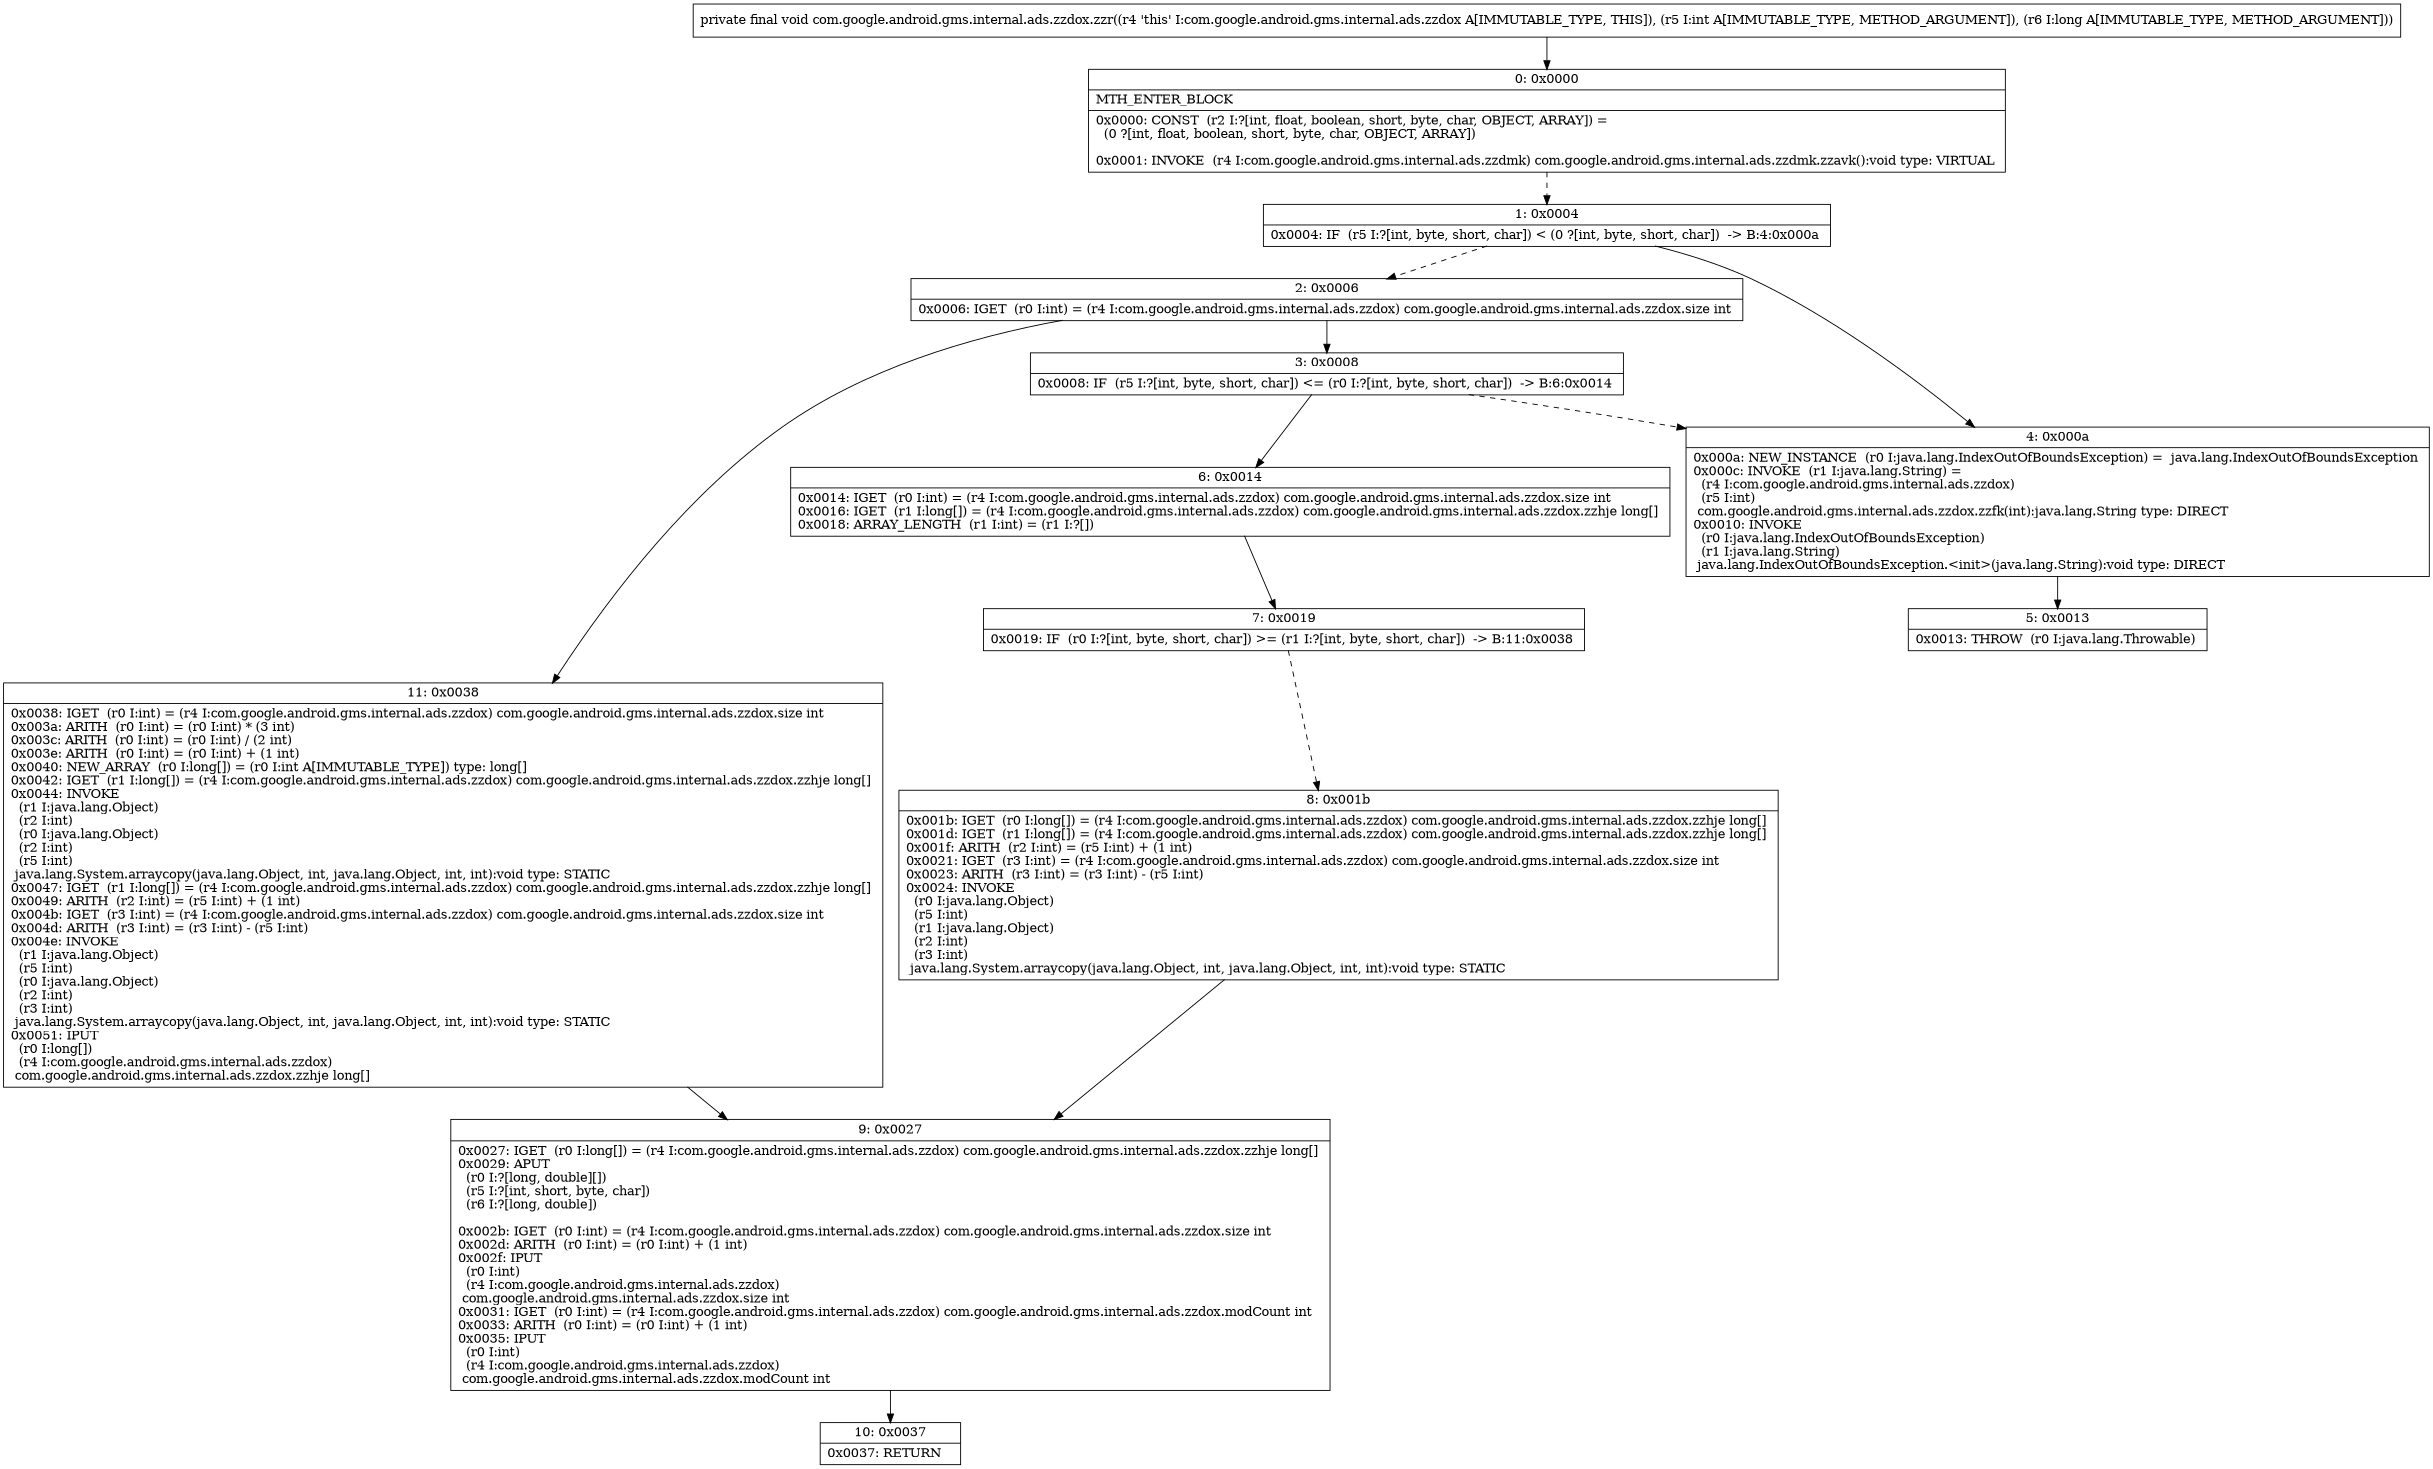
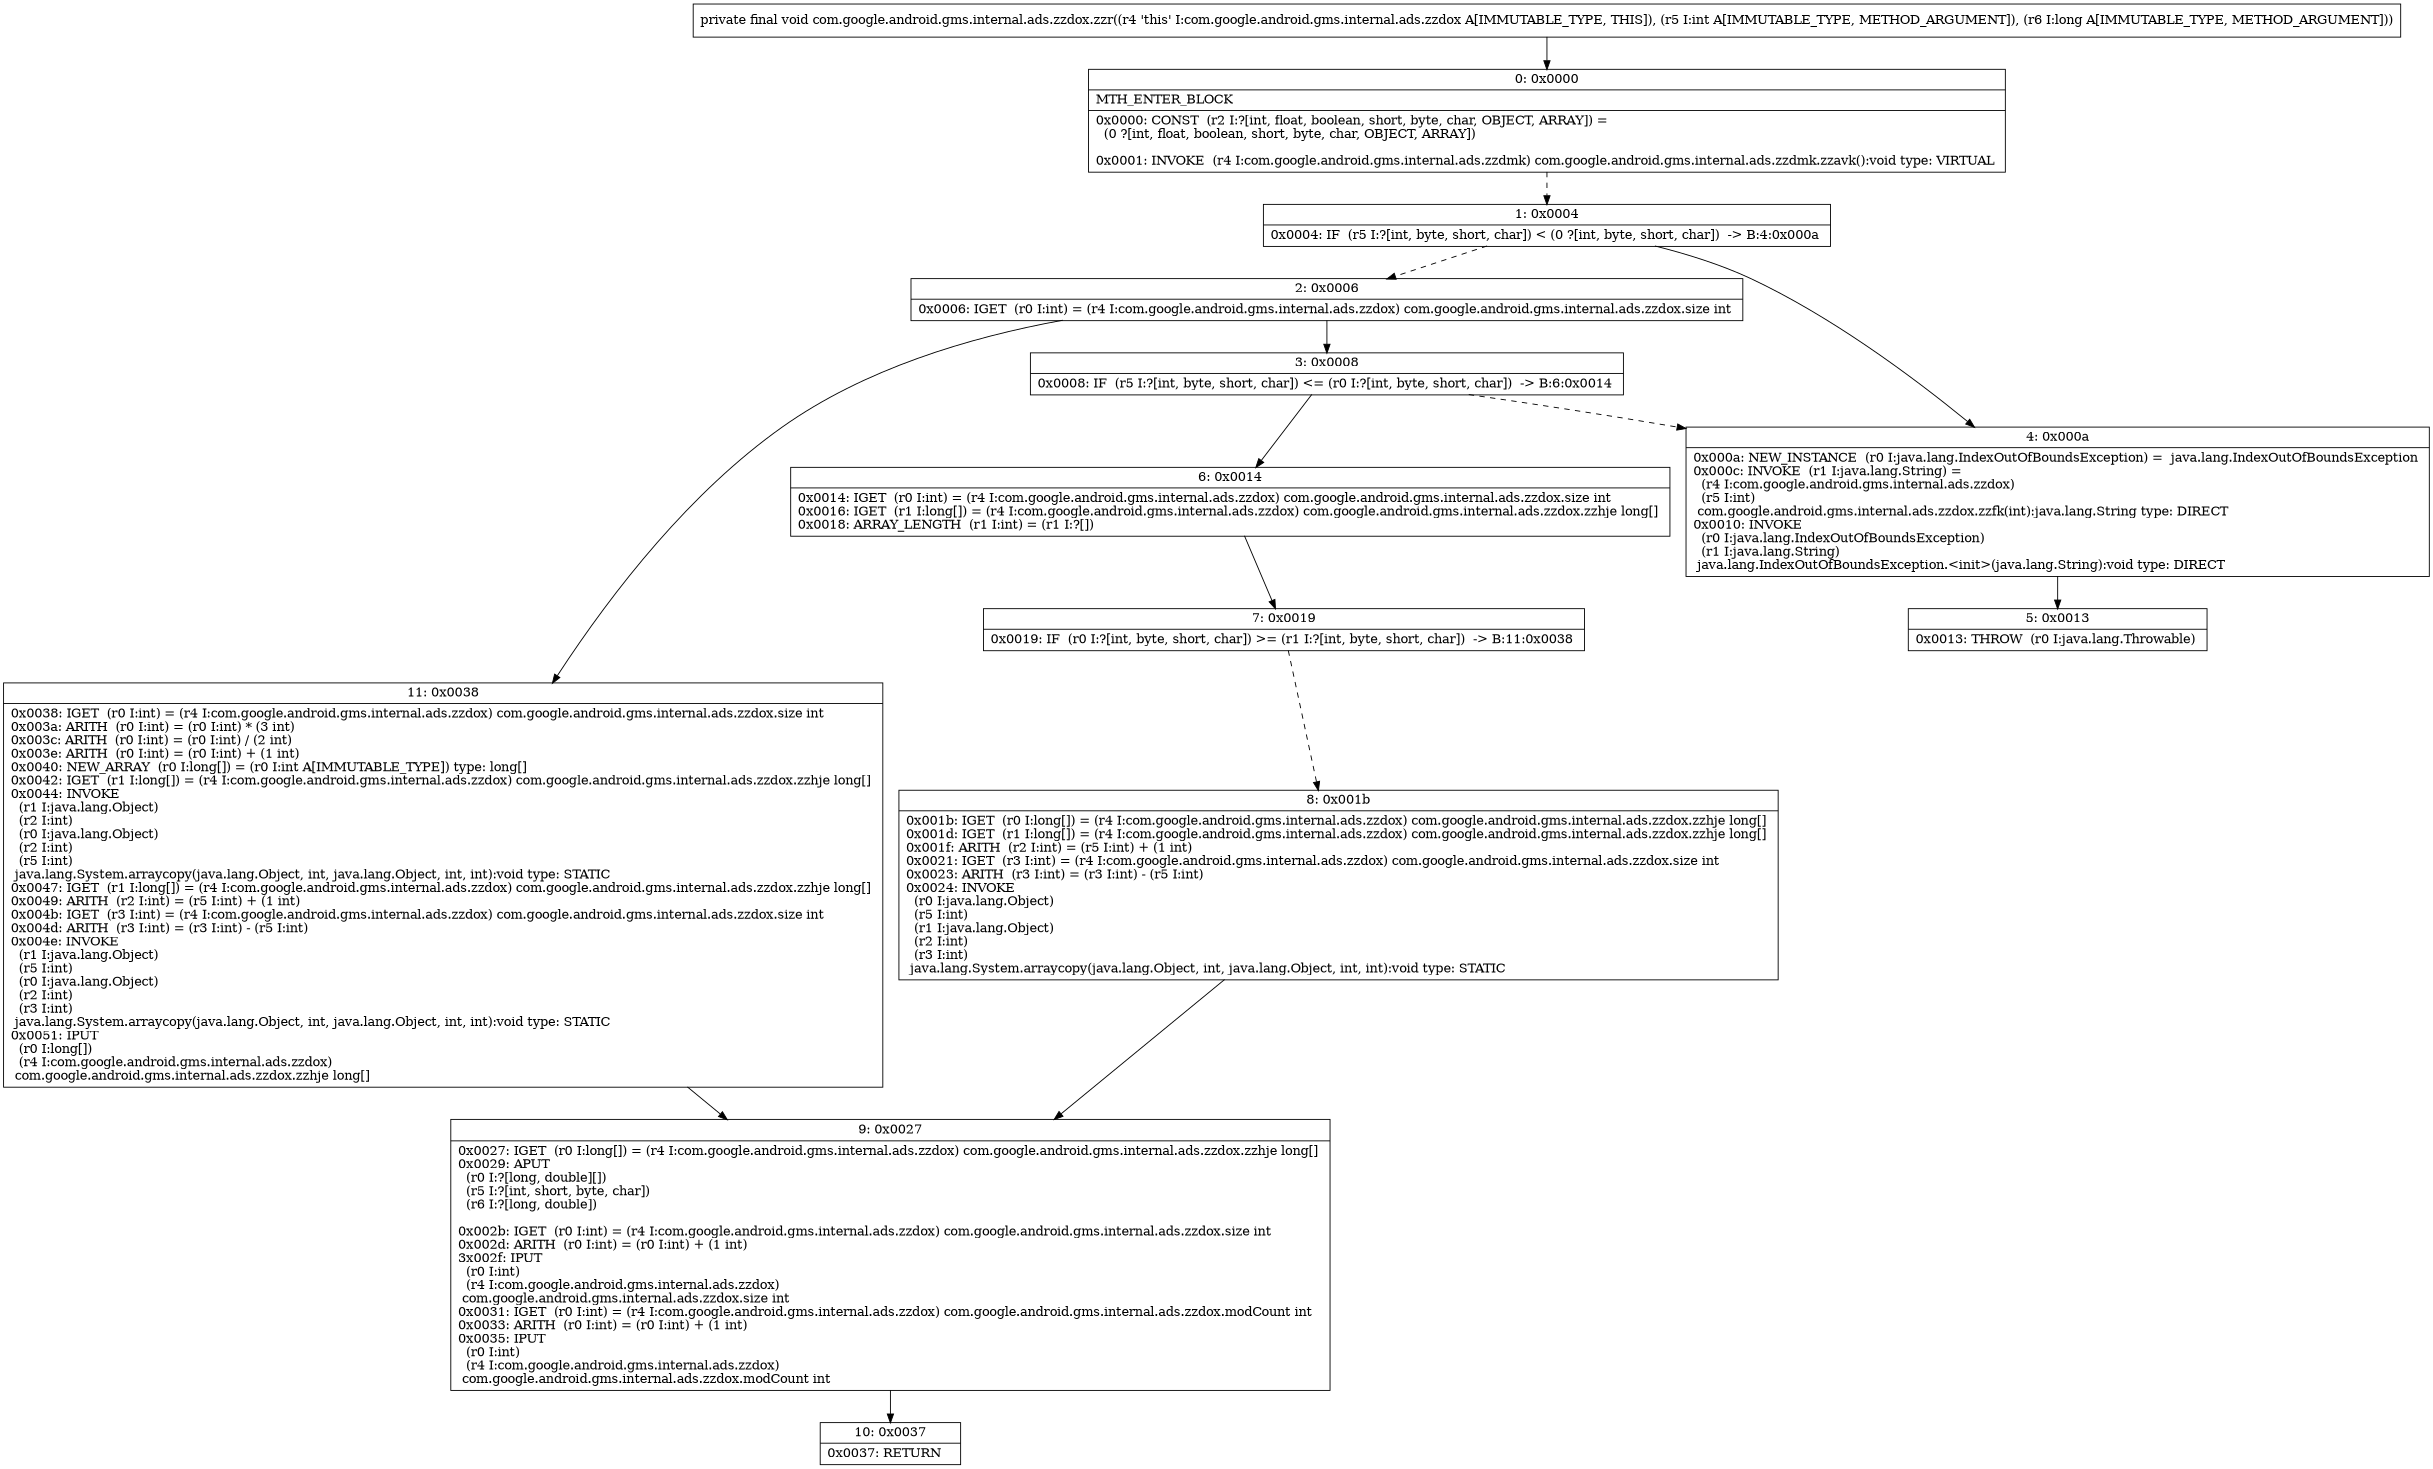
(504, 1258) -> (504, 1258)
